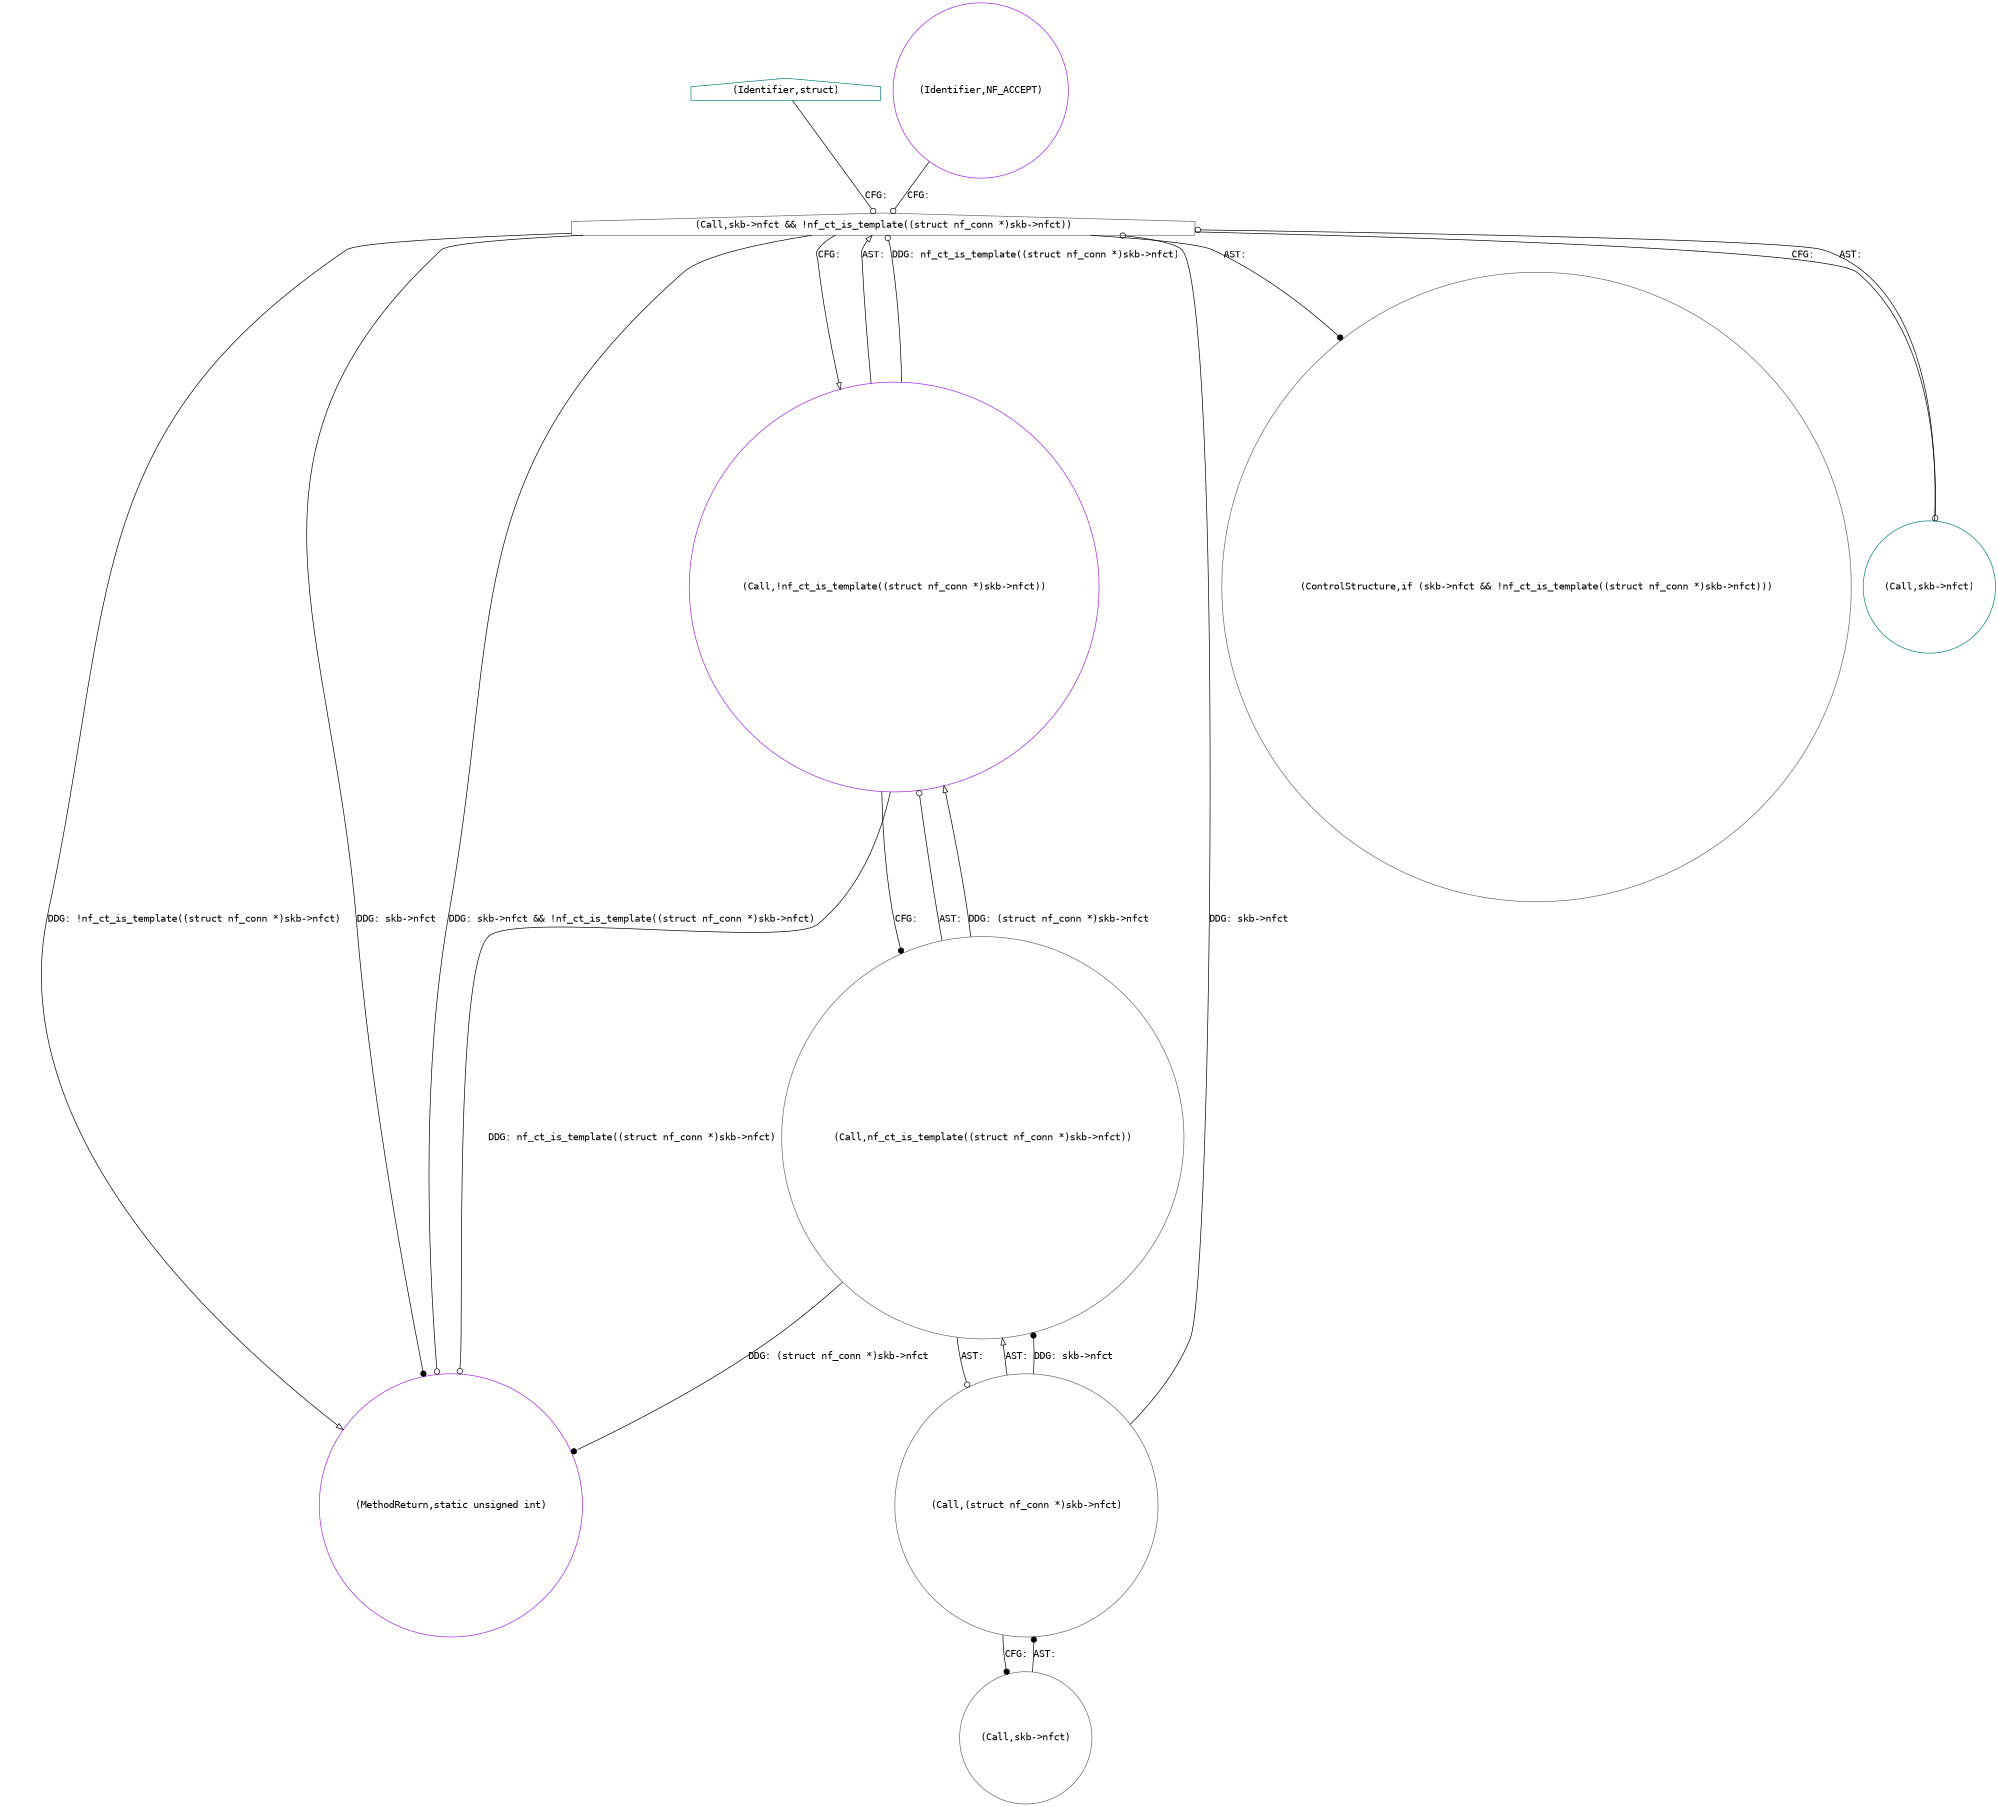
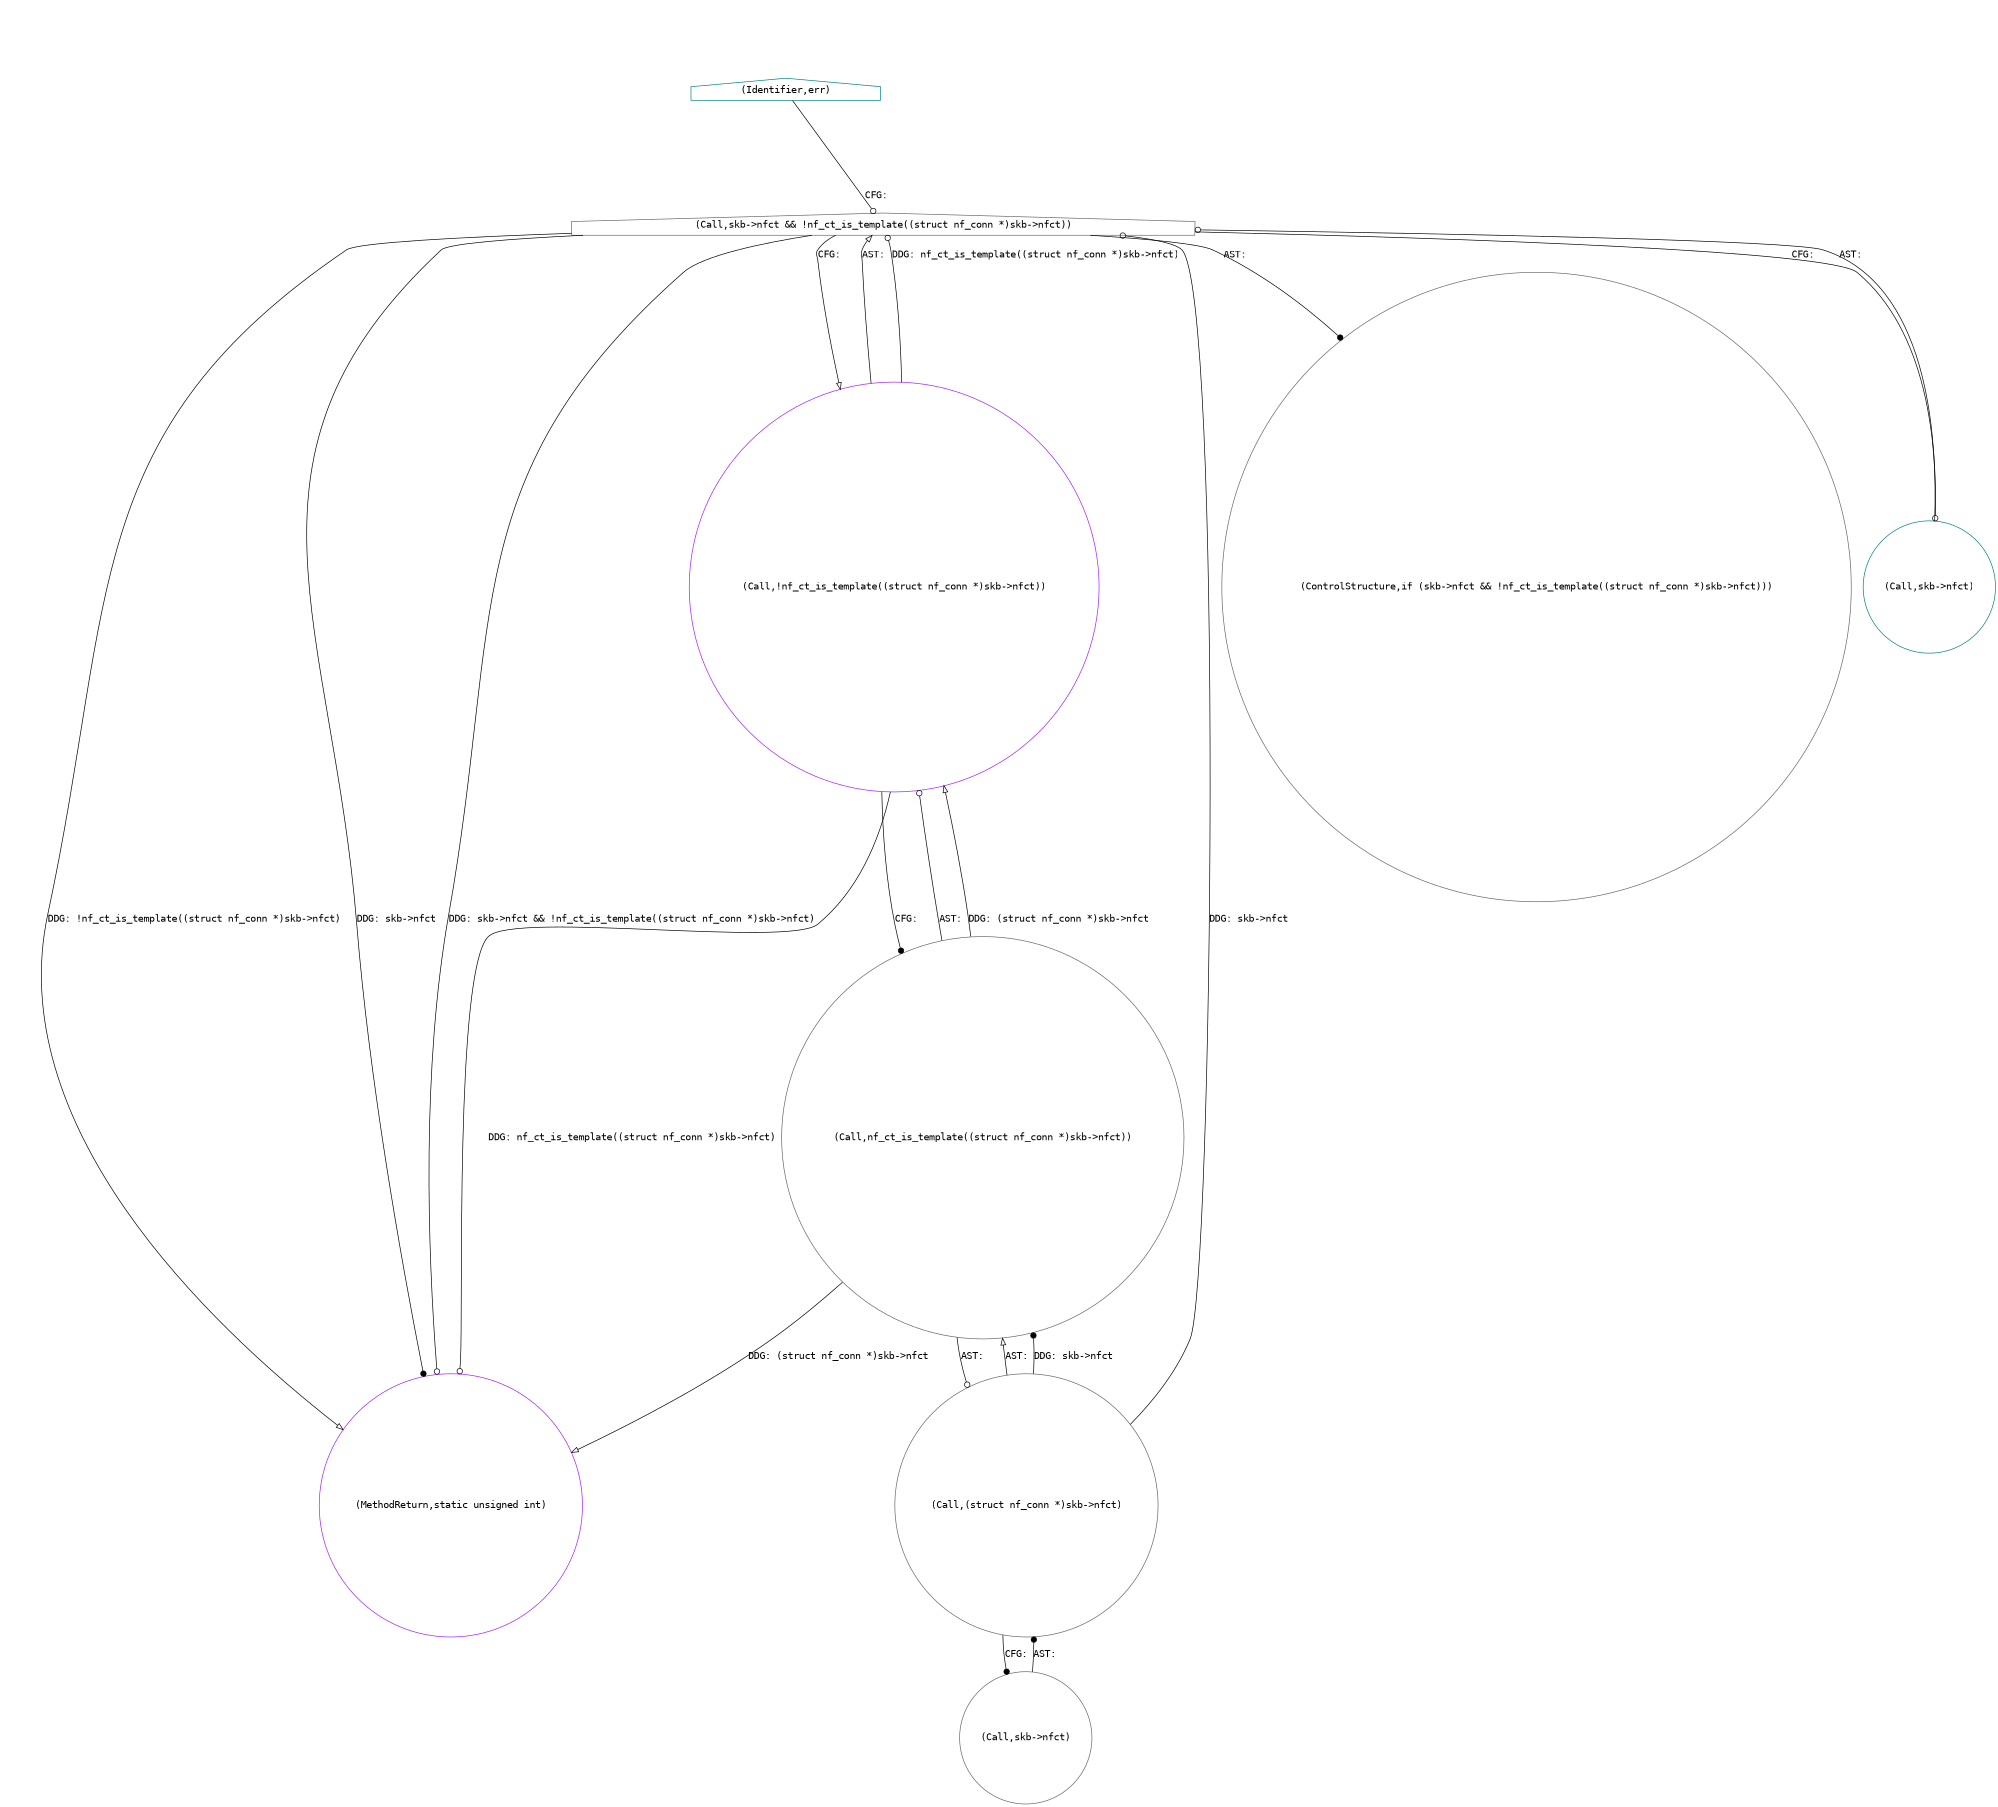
(786, 90) -> (786, 90)
(981, 90) -> none
(716, 1375) -> (716, 1375)
